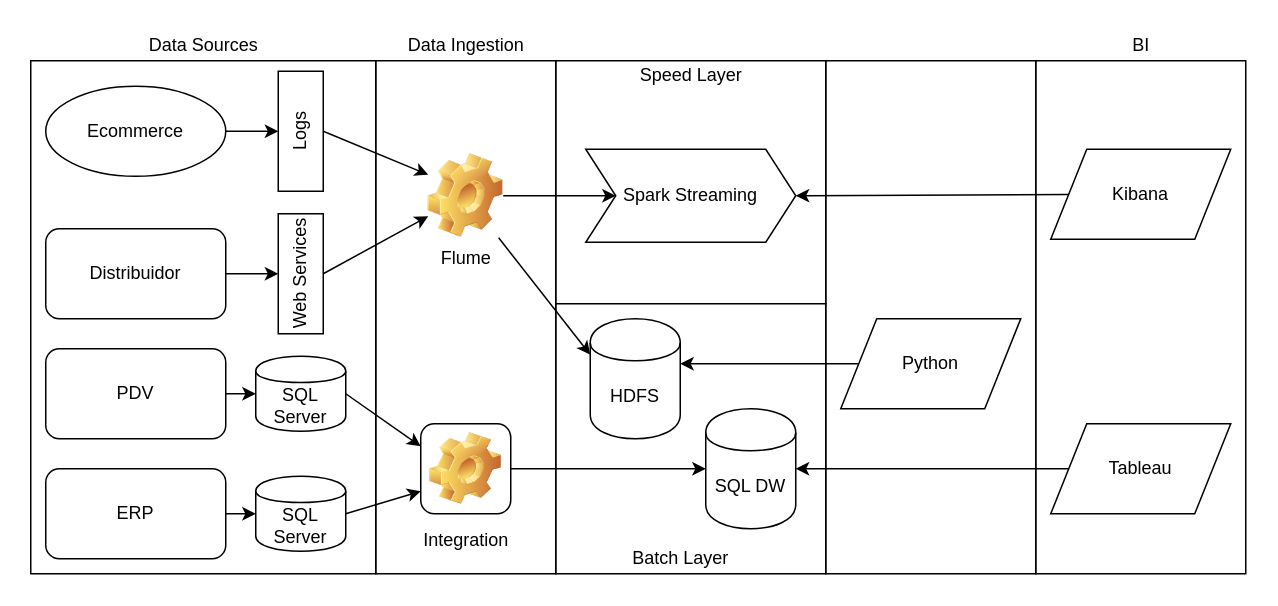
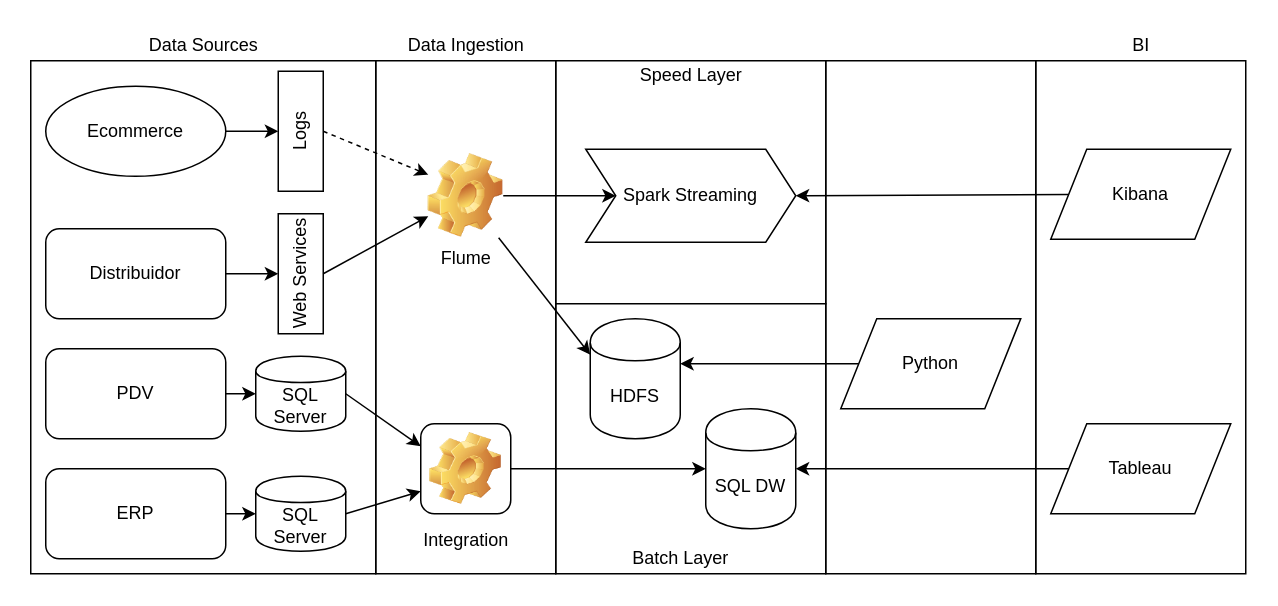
(370, 151) -> (370, 151)
